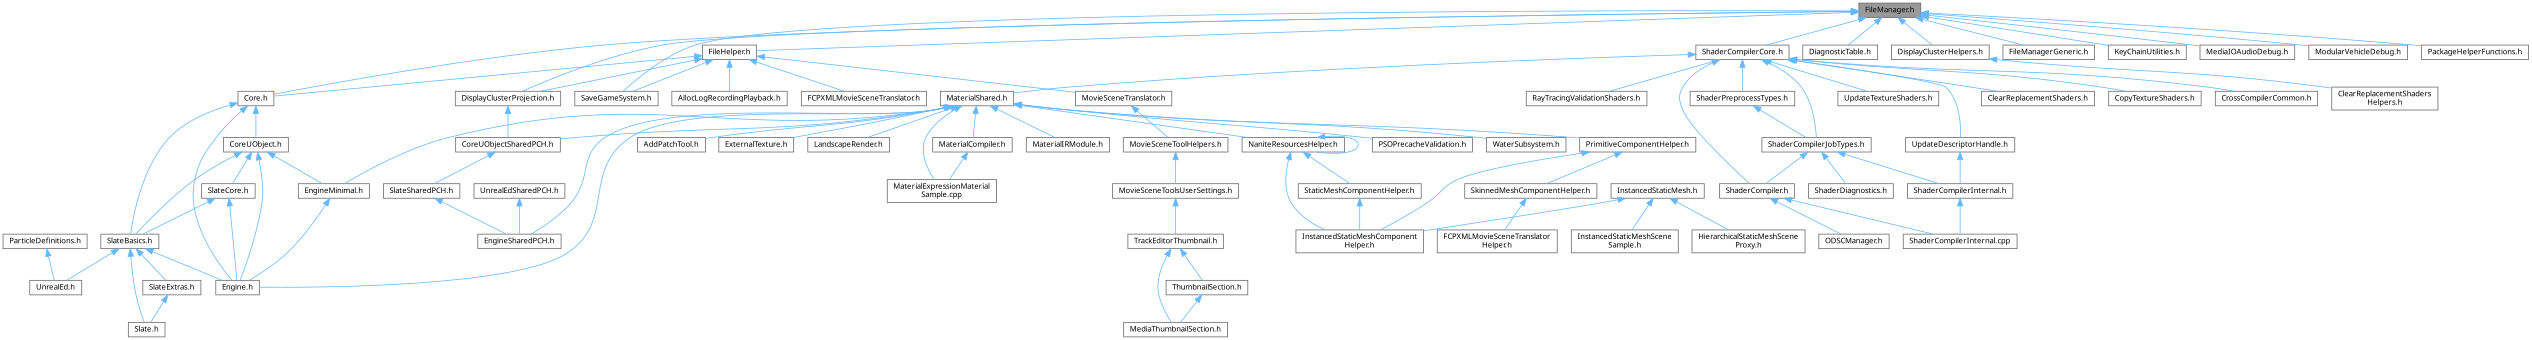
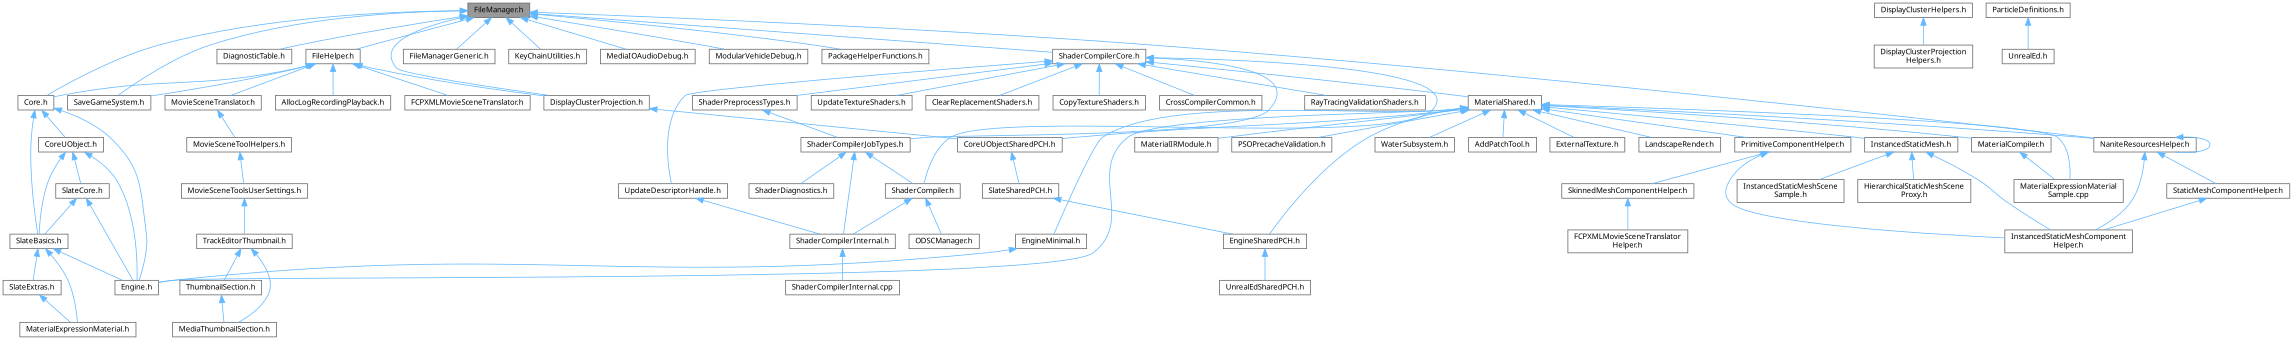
(1918, 34) -> (1317, 59)
(2385, 99) -> (1923, 57)
none -> (1707, 122)
(298, 170) -> none
(1862, 217) -> (879, 218)
(519, 220) -> (1265, 268)
(90, 266) -> none
(147, 330) -> (78, 330)
